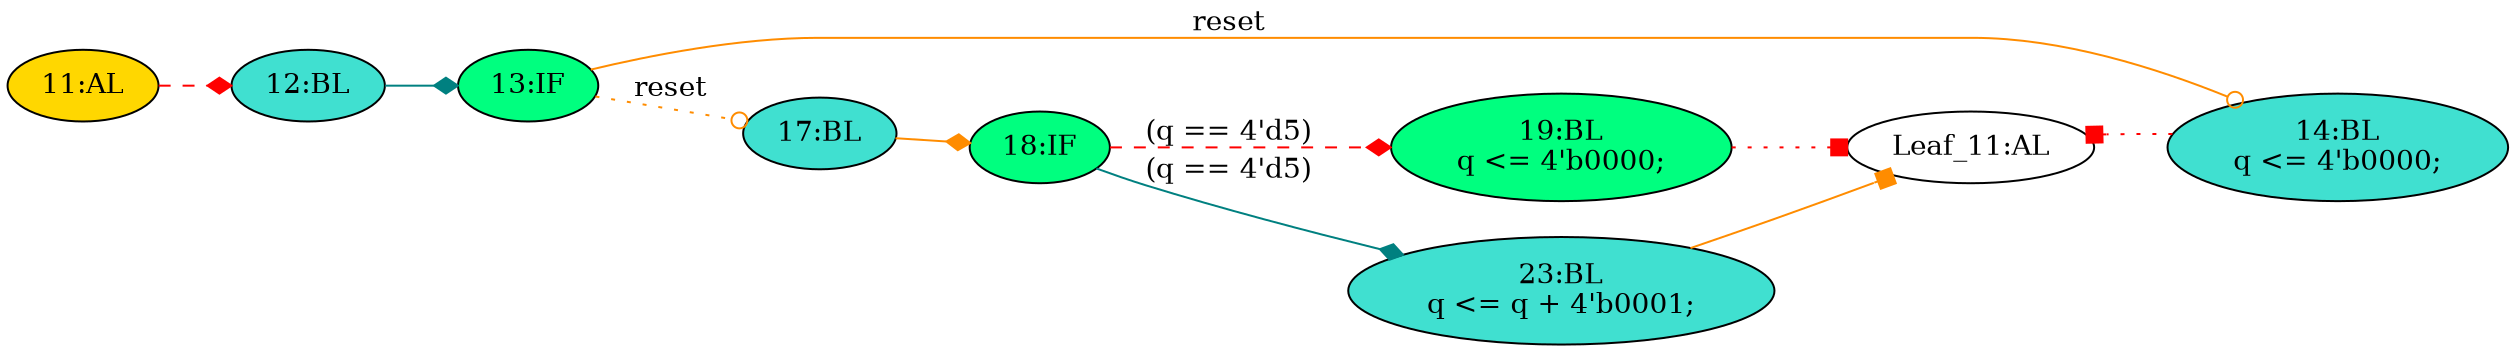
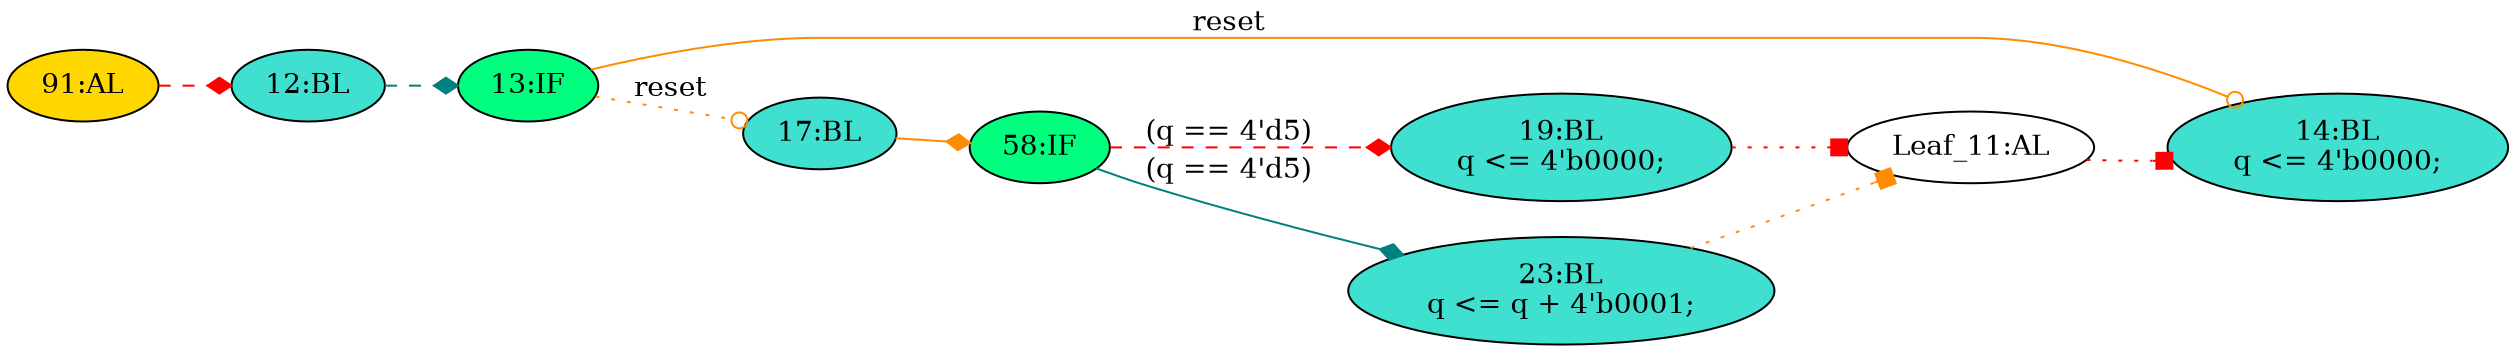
(83, 86) -> (83, 86)
(409, 86) -> (409, 86)
(2140, 134) -> (2119, 161)
(1040, 147) -> (1040, 147)
(1561, 147) -> (1561, 147)
(1782, 216) -> (1782, 216)
